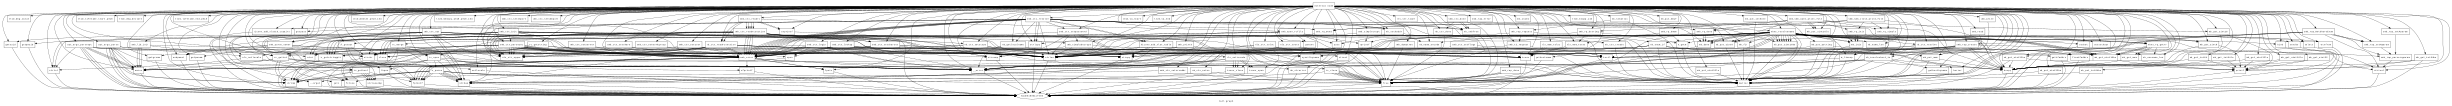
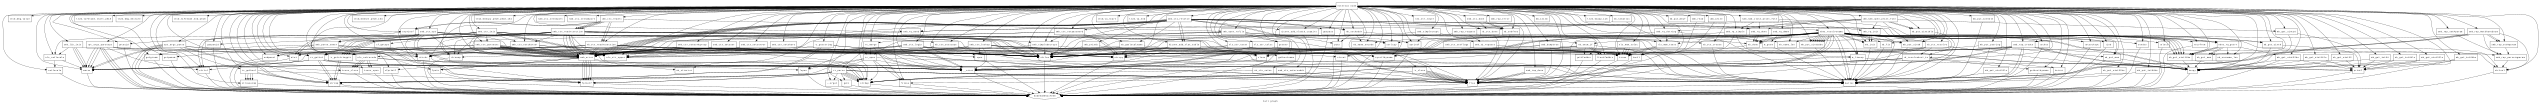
(1585, 38) -> (1547, 37)
(1177, 93) -> (683, 93)
